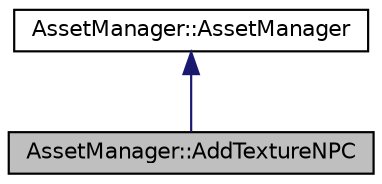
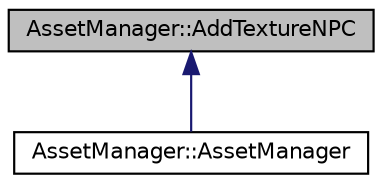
(191, 103) -> (191, 103)
